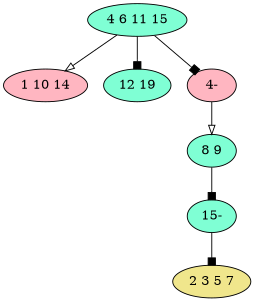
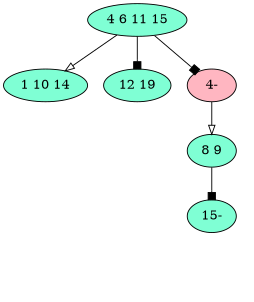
(46, 85) -> (46, 85)
(212, 282) -> none
